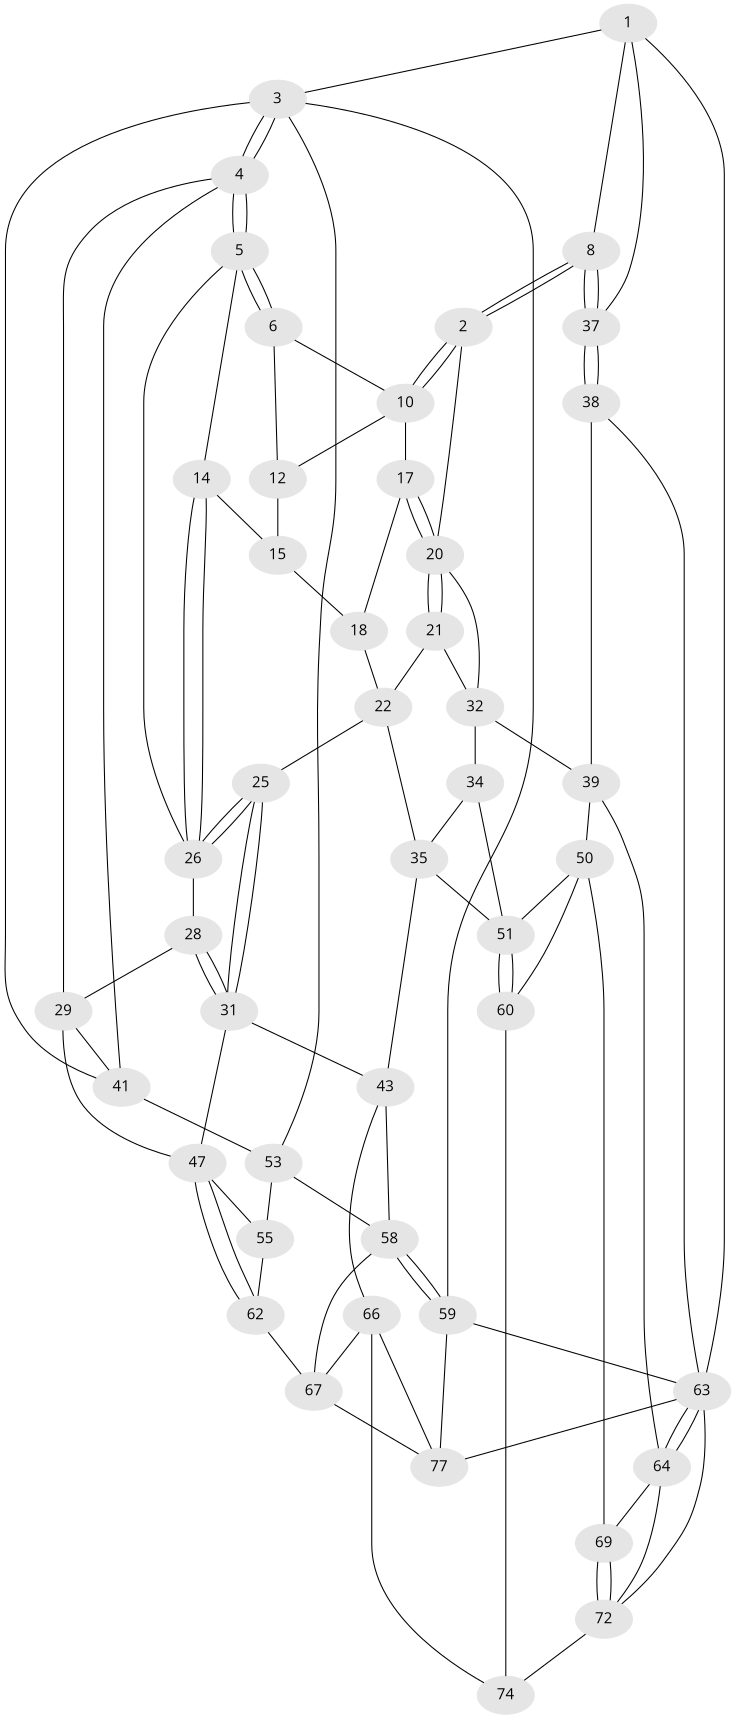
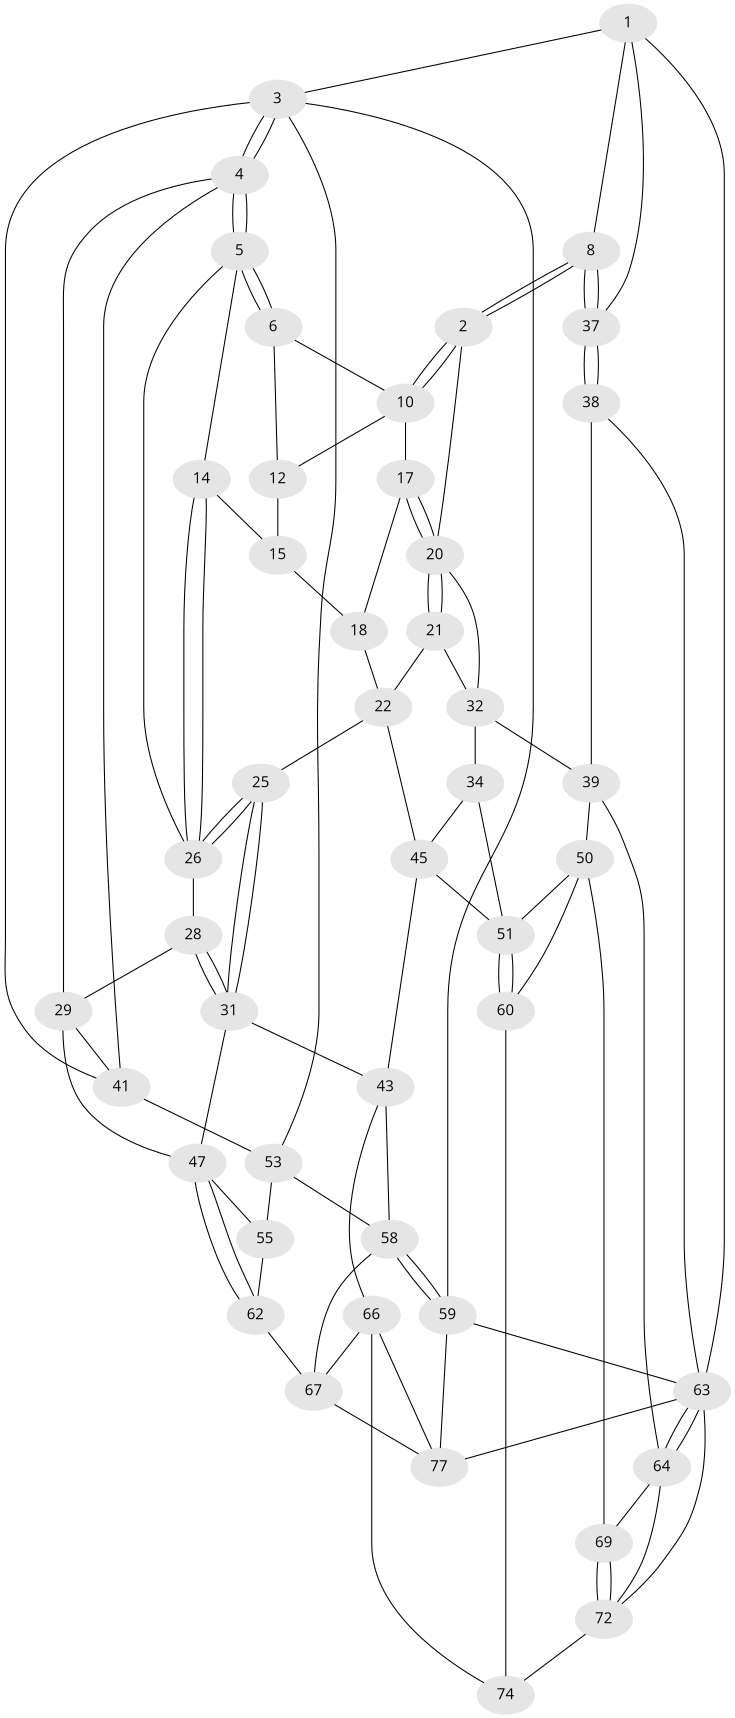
(419, 859) -> (419, 859)
